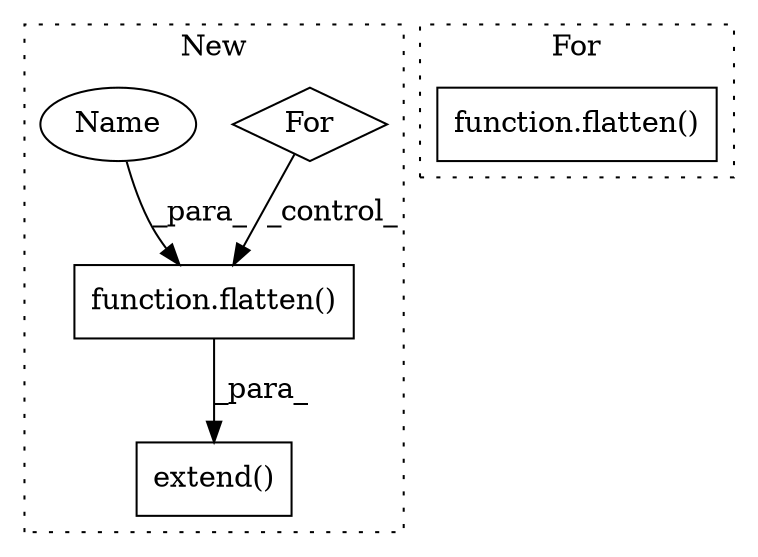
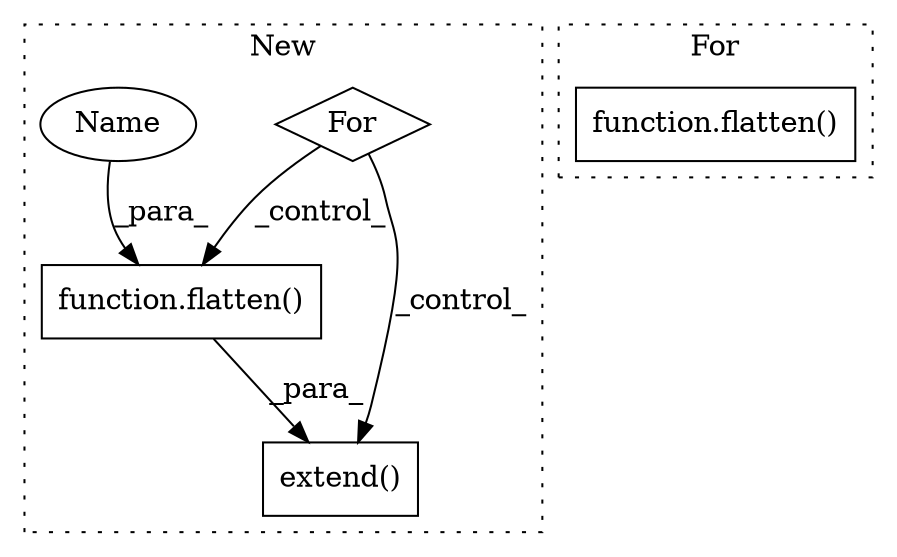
none -> (395, 288)
